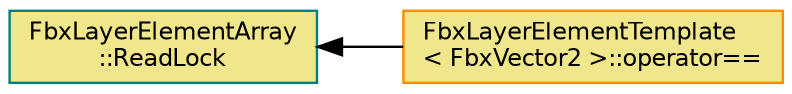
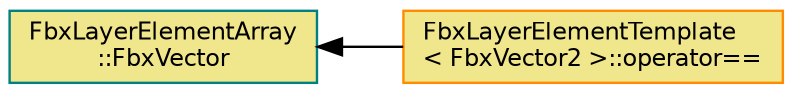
(163, 47) -> (163, 47)
